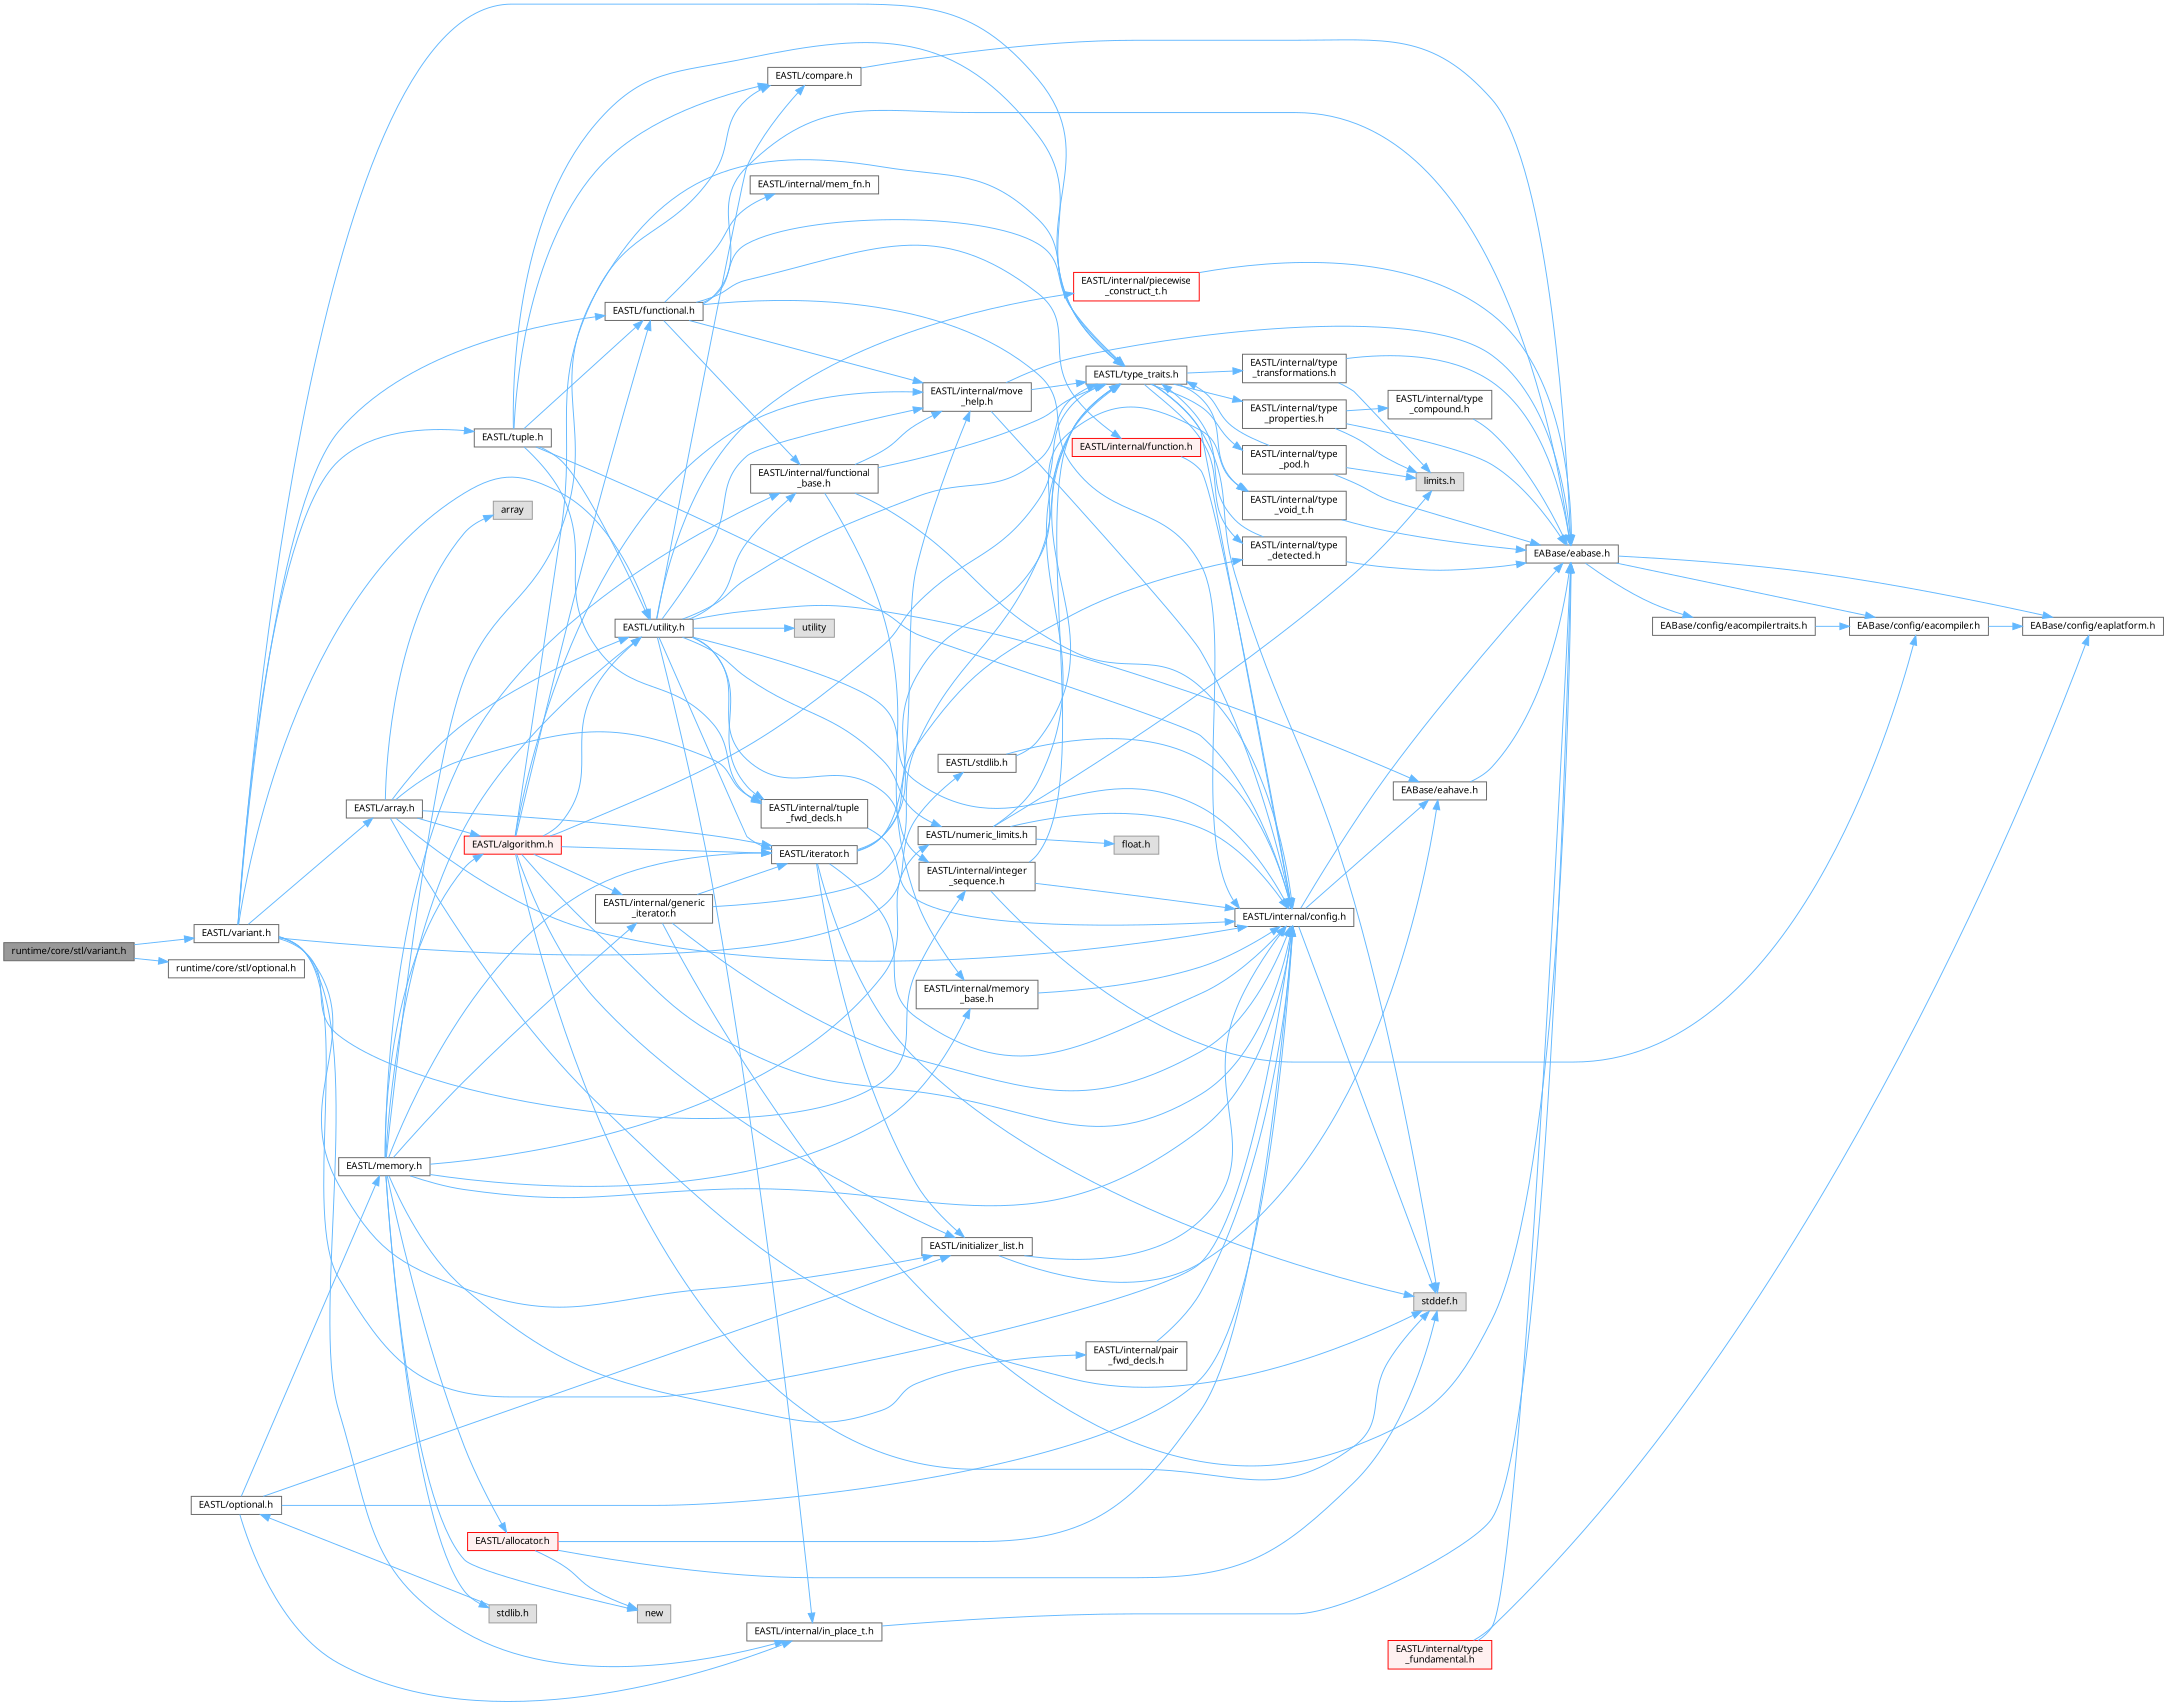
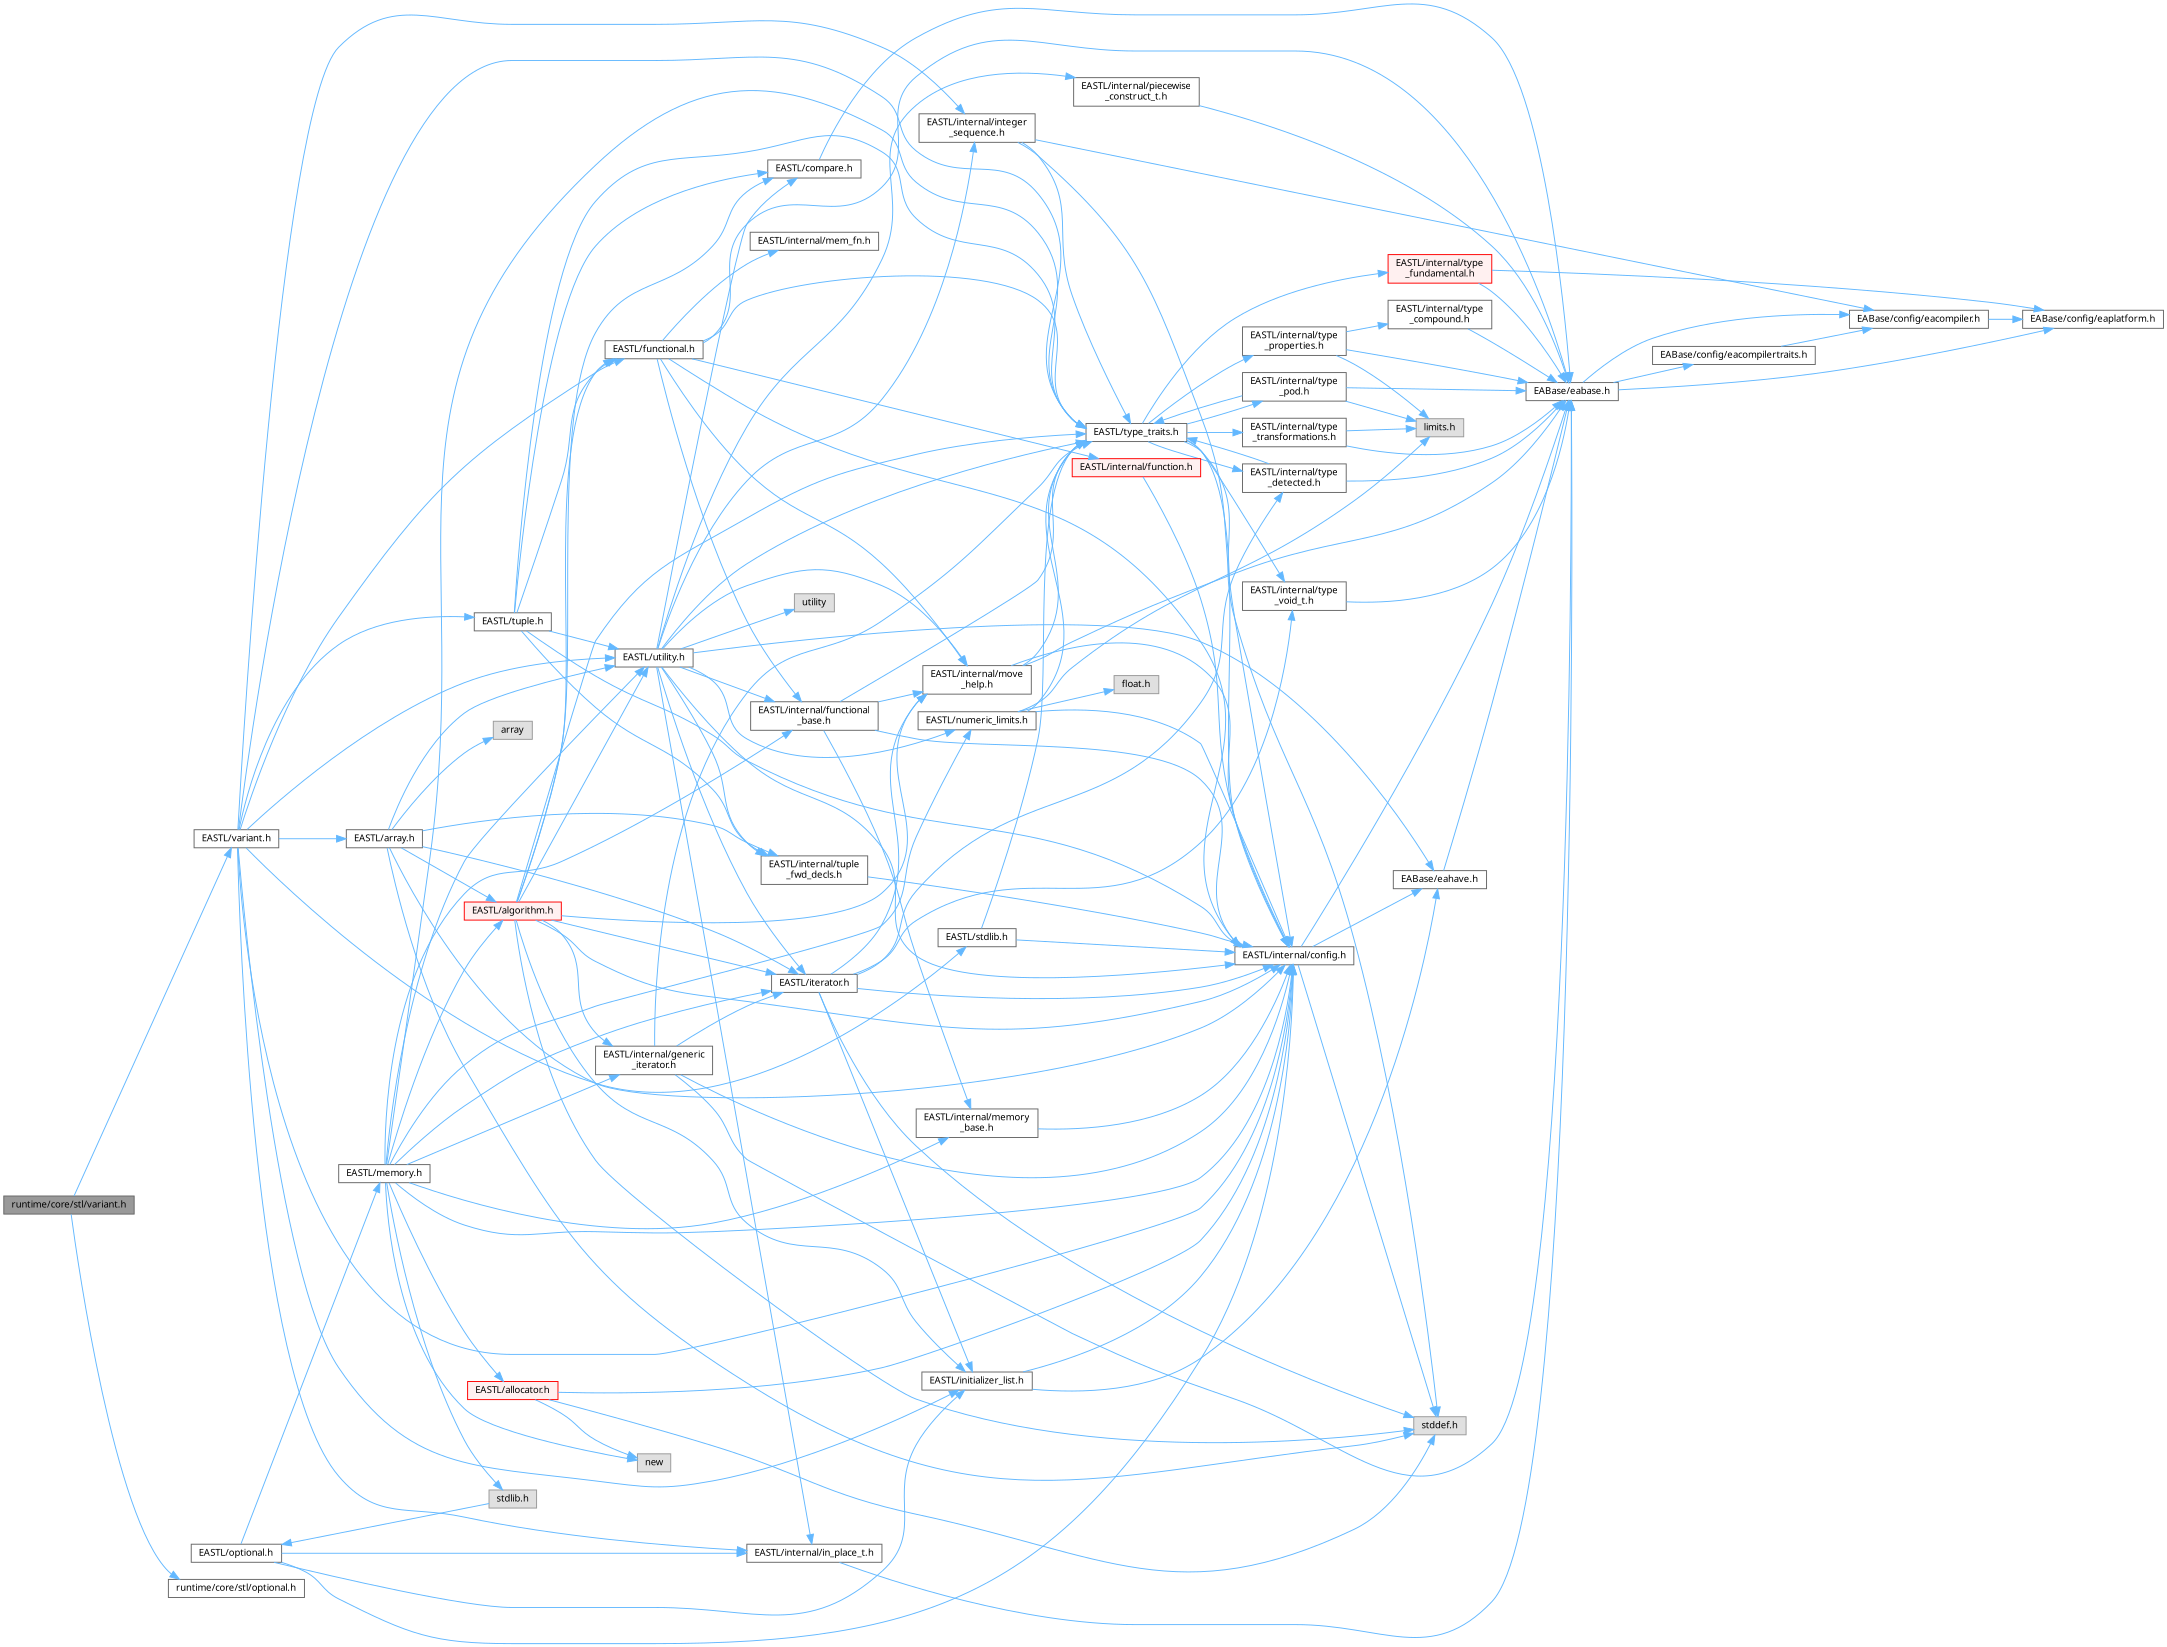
(1136, 287) -> (1136, 92)
none -> (1239, 316)
(1136, 1356) -> none
